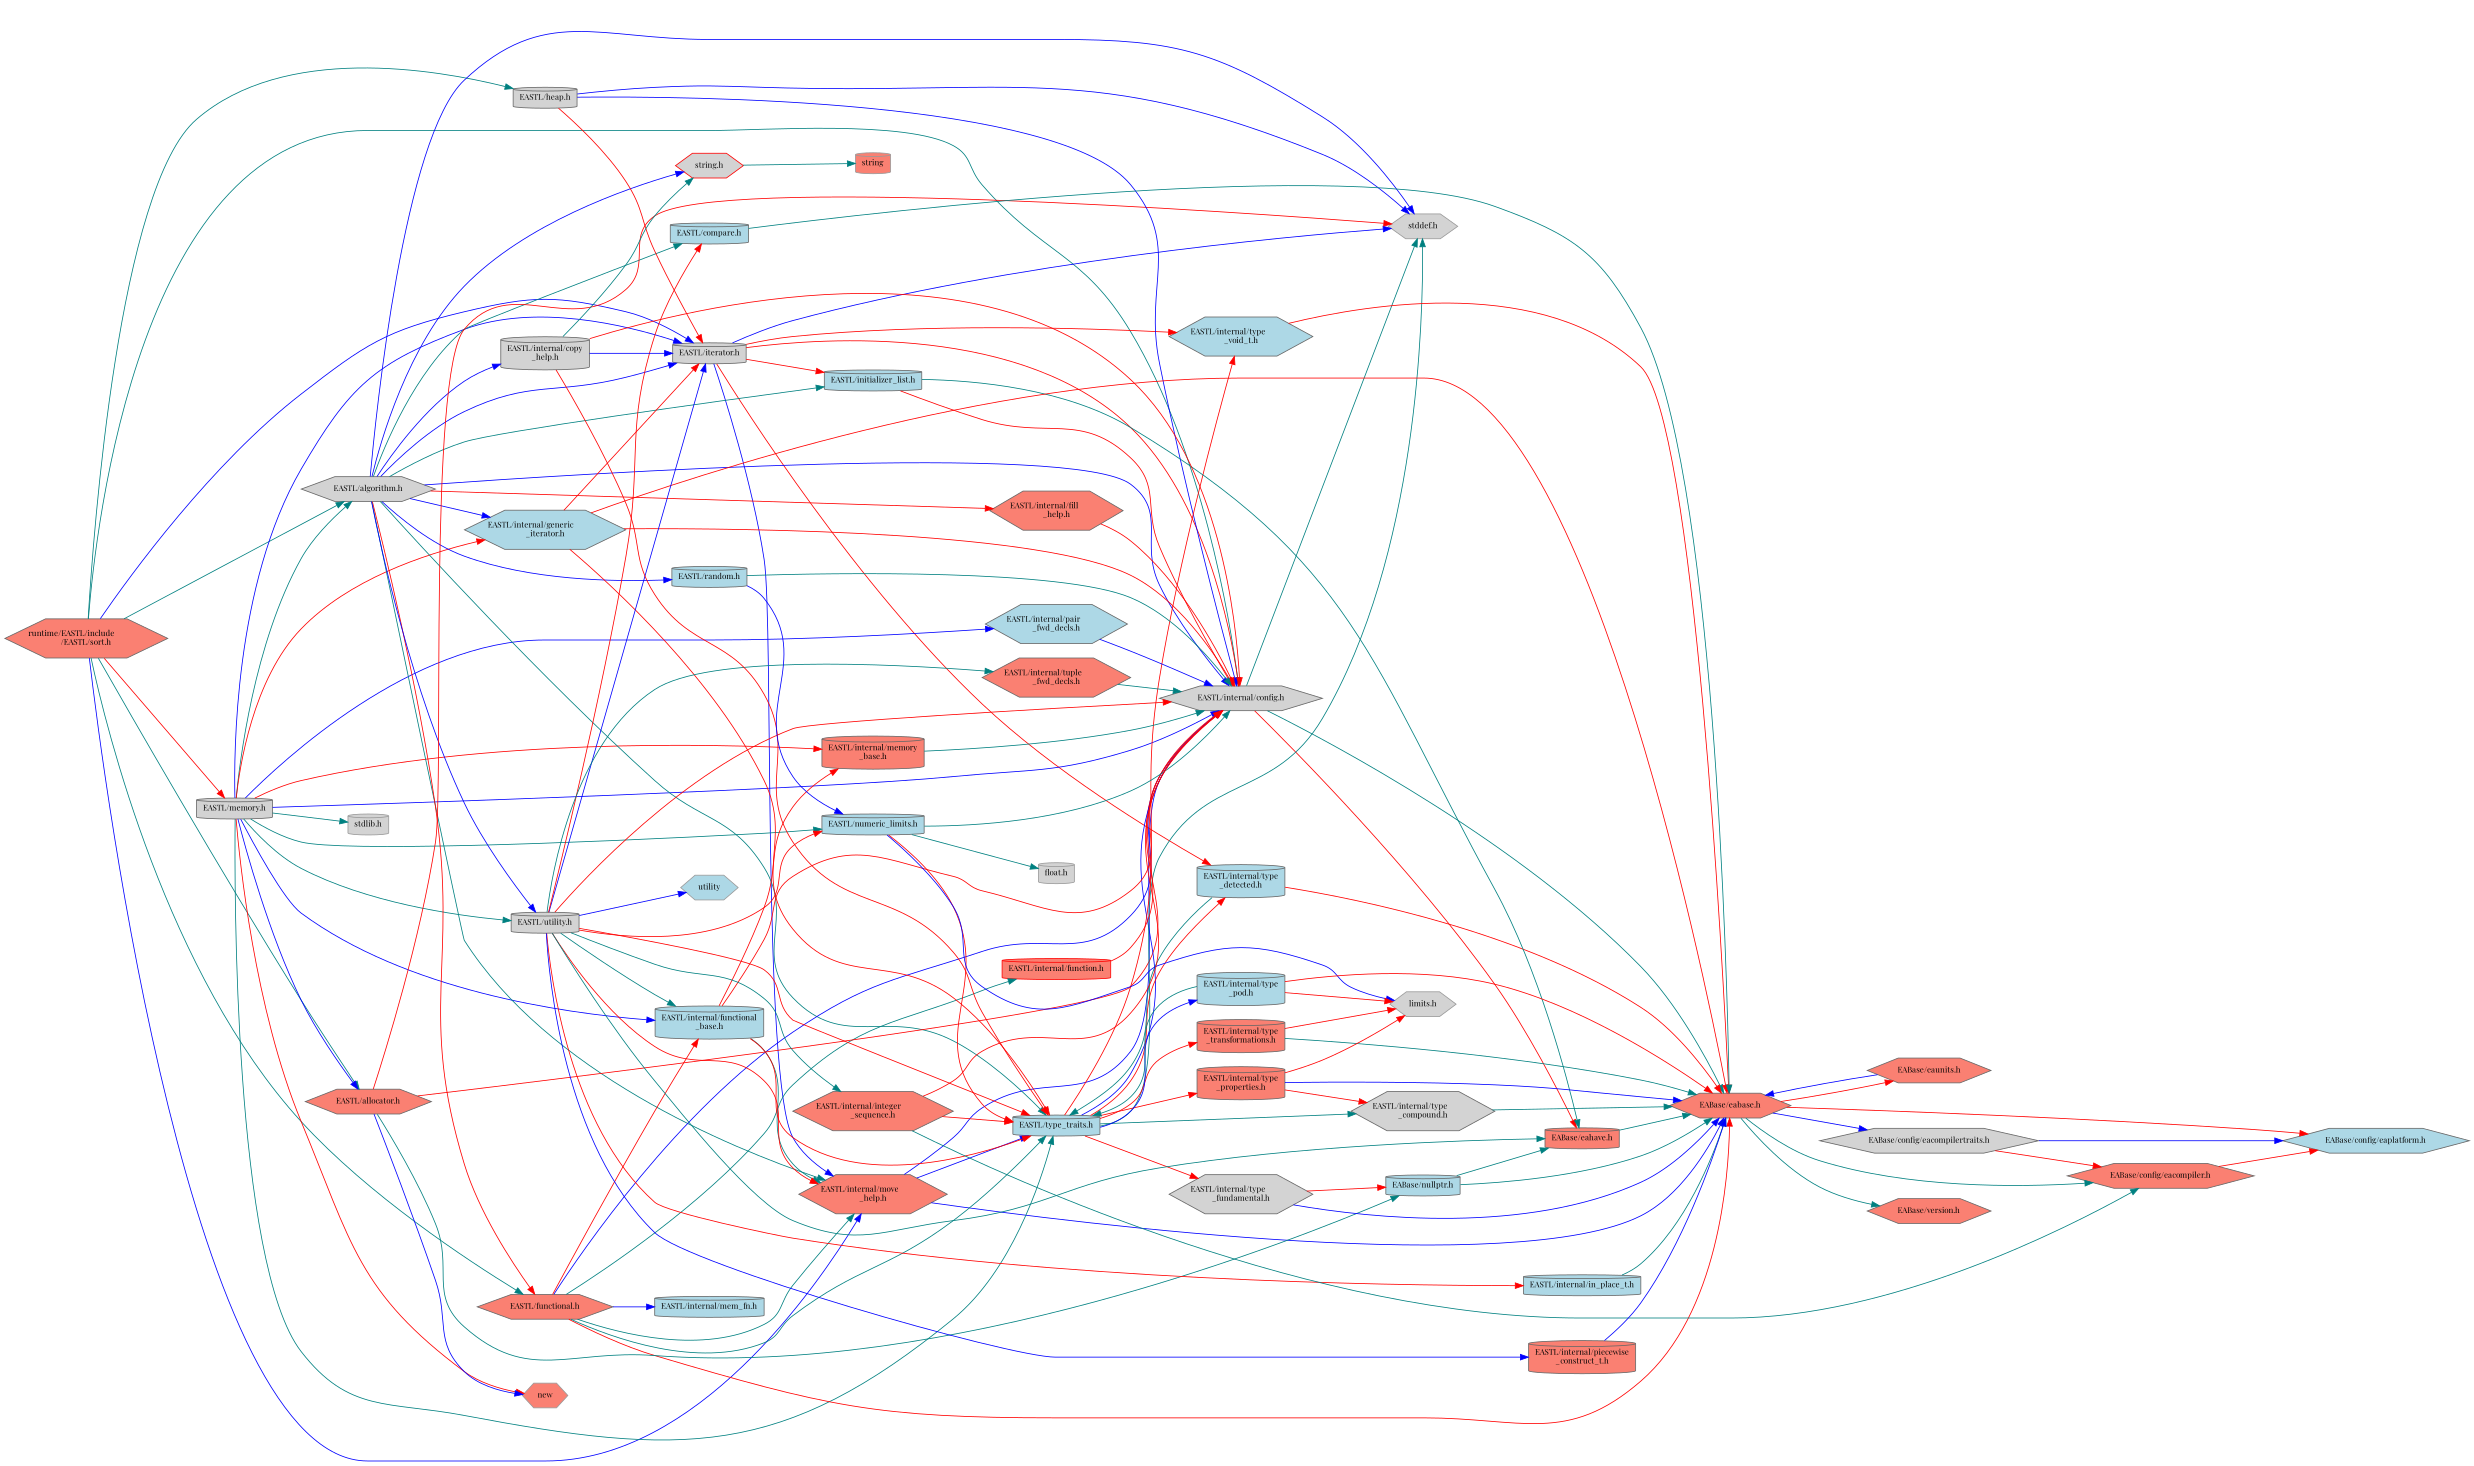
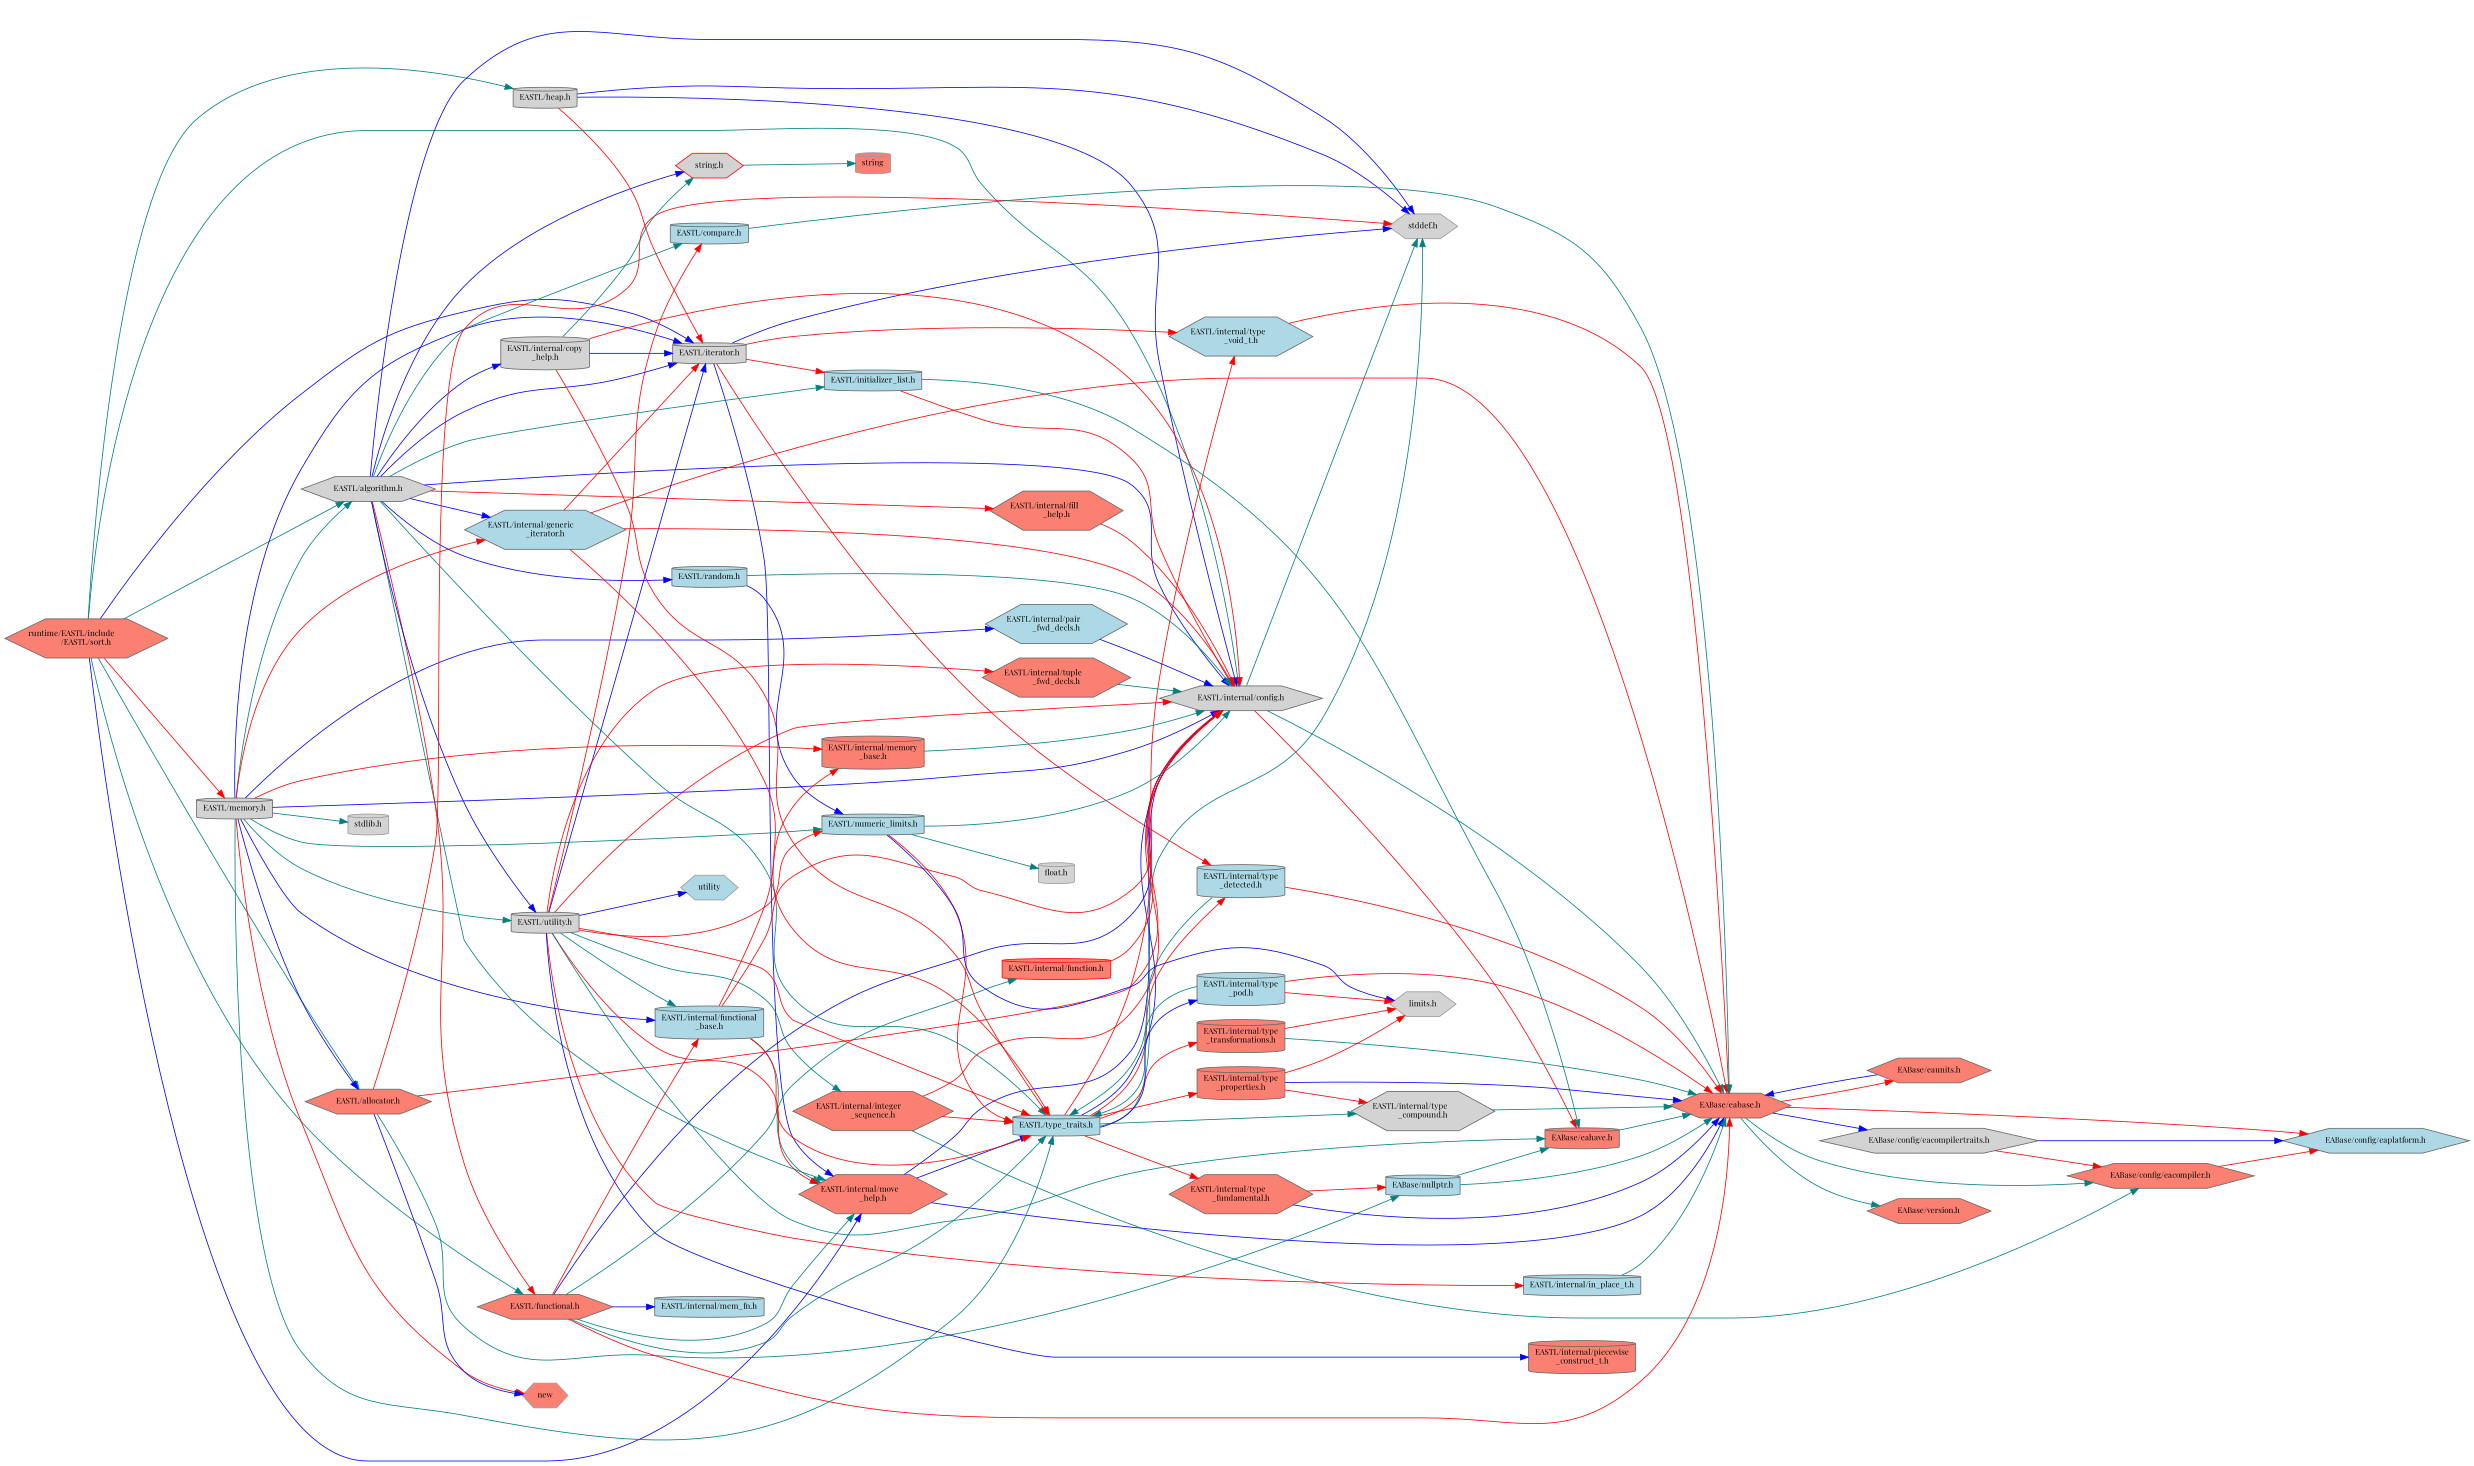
(1063, 383) -> none
(678, 679) -> (678, 679)
(1241, 1194) -> (1241, 1194)
(1677, 1241) -> none
